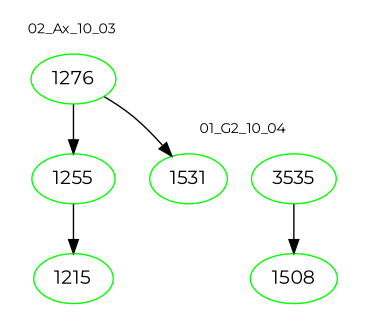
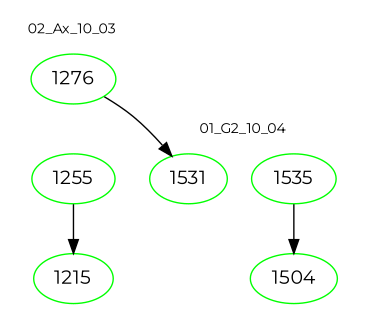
(73, 122) -> none
(294, 179) -> (294, 179)
(294, 279) -> (294, 279)
